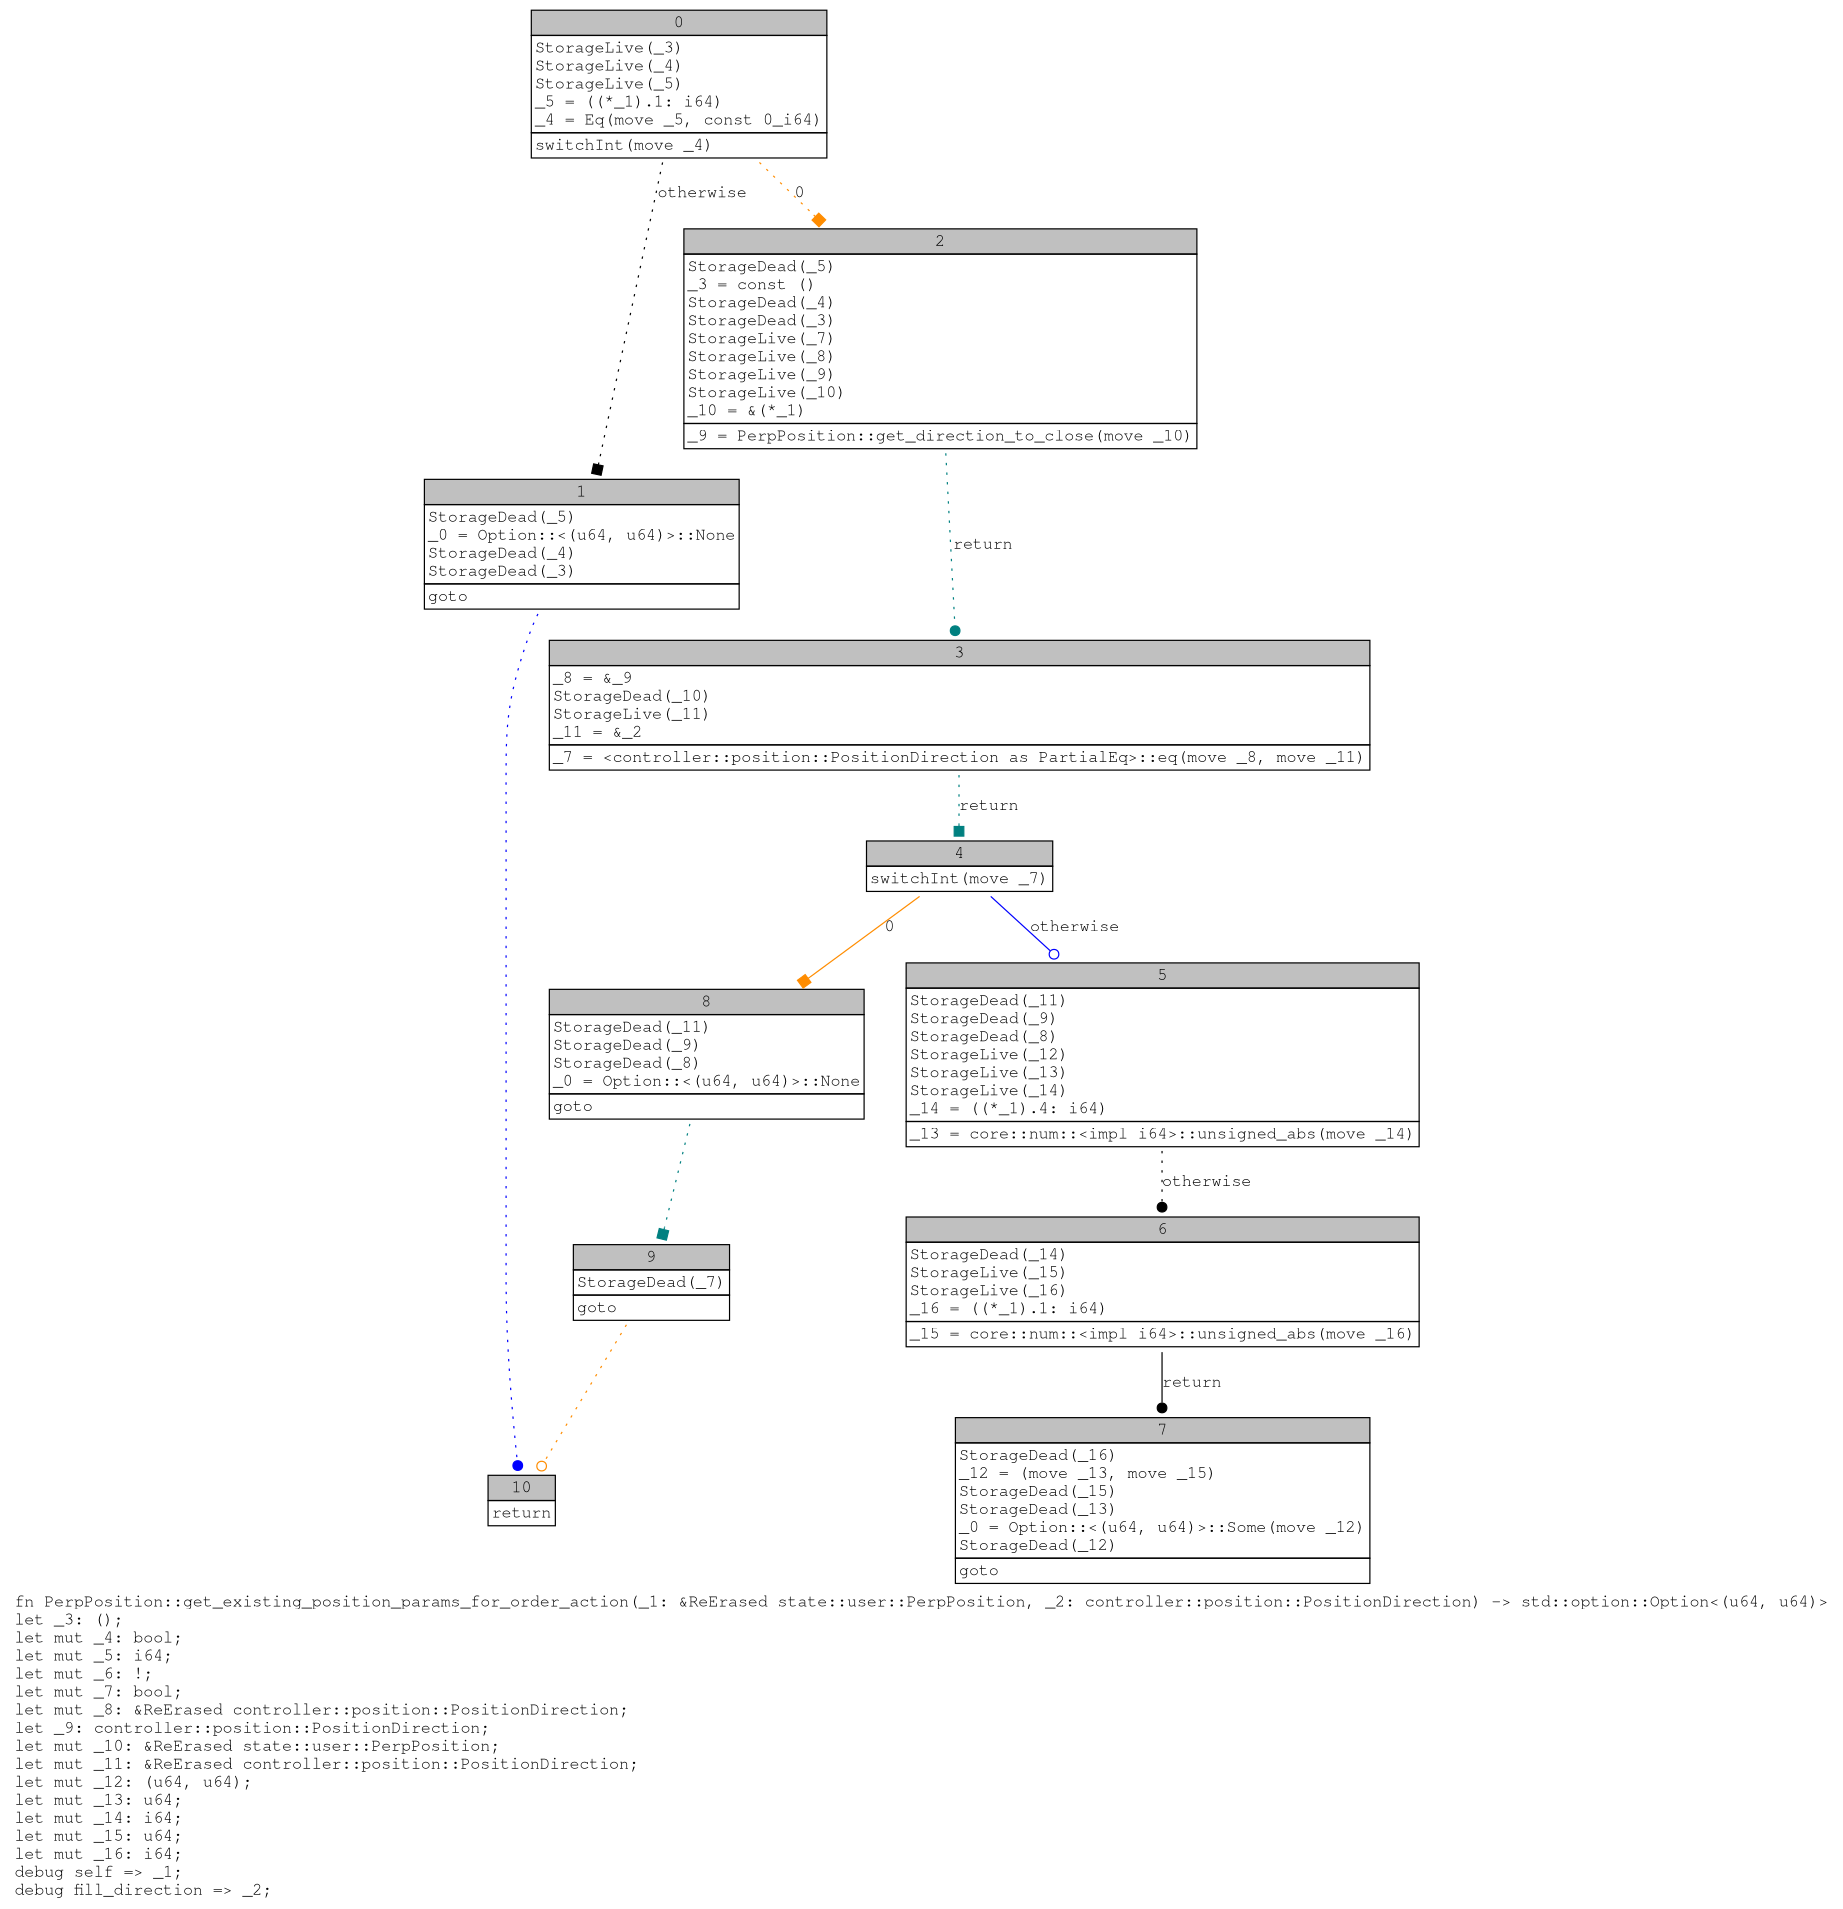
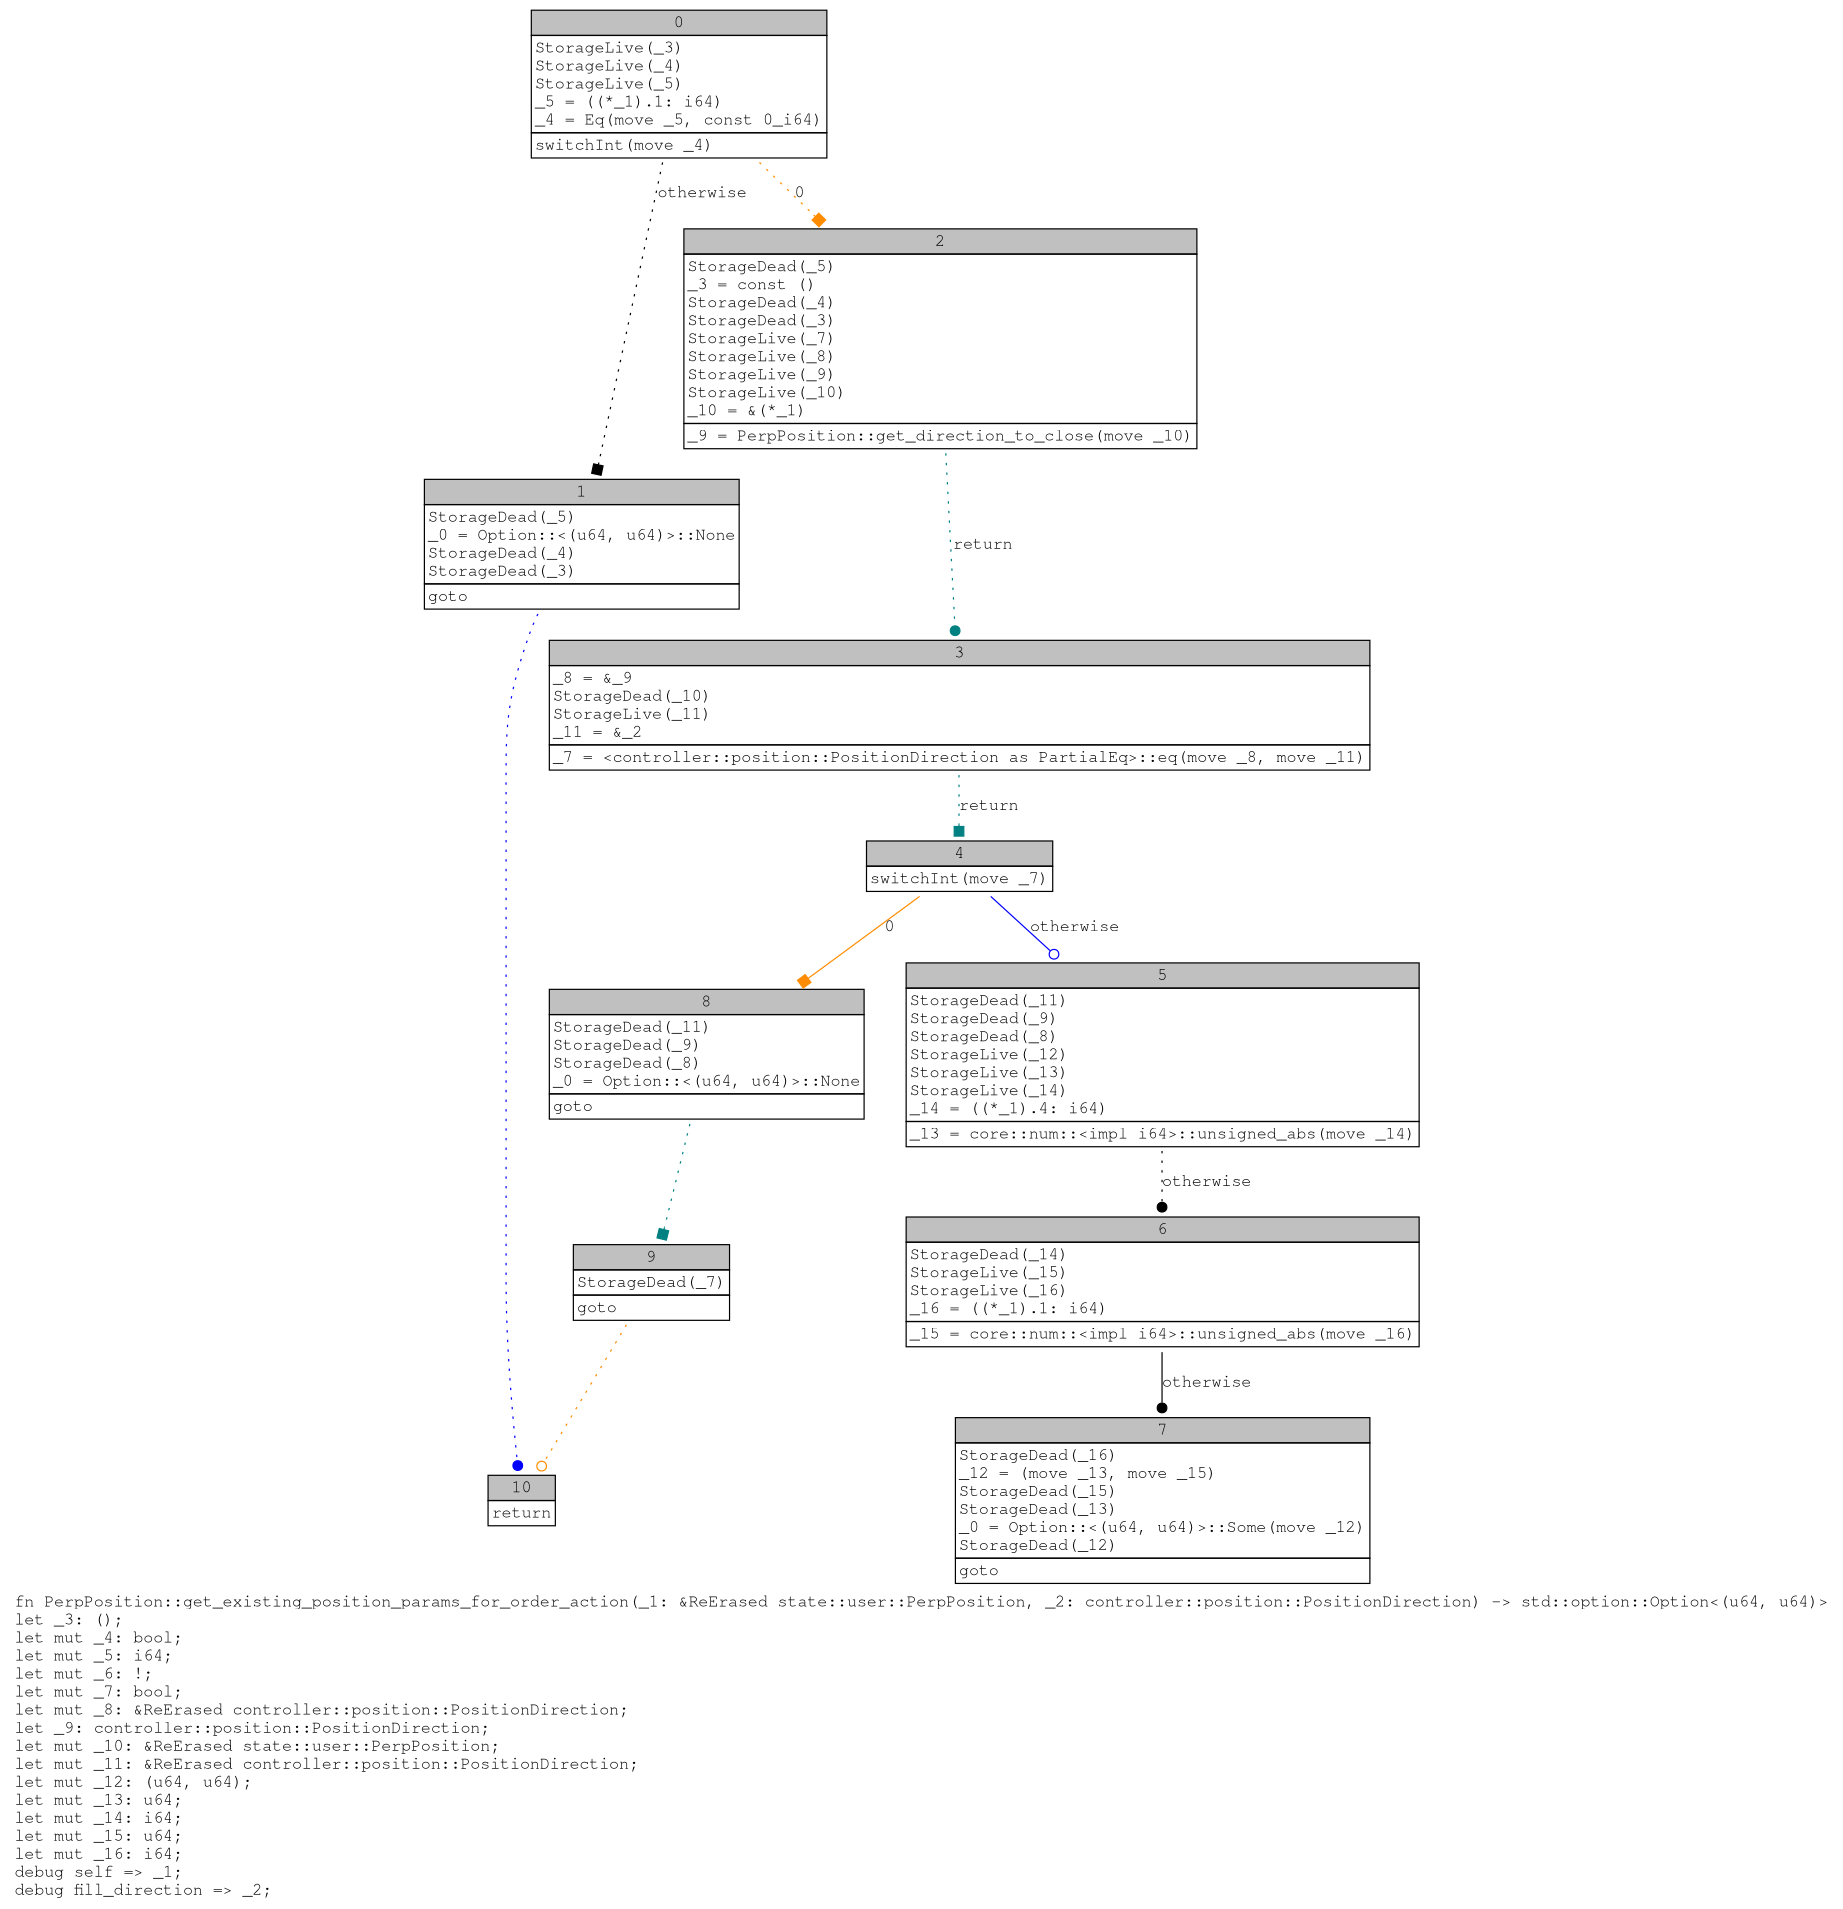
(1192, 1382) -> (1207, 1382)
